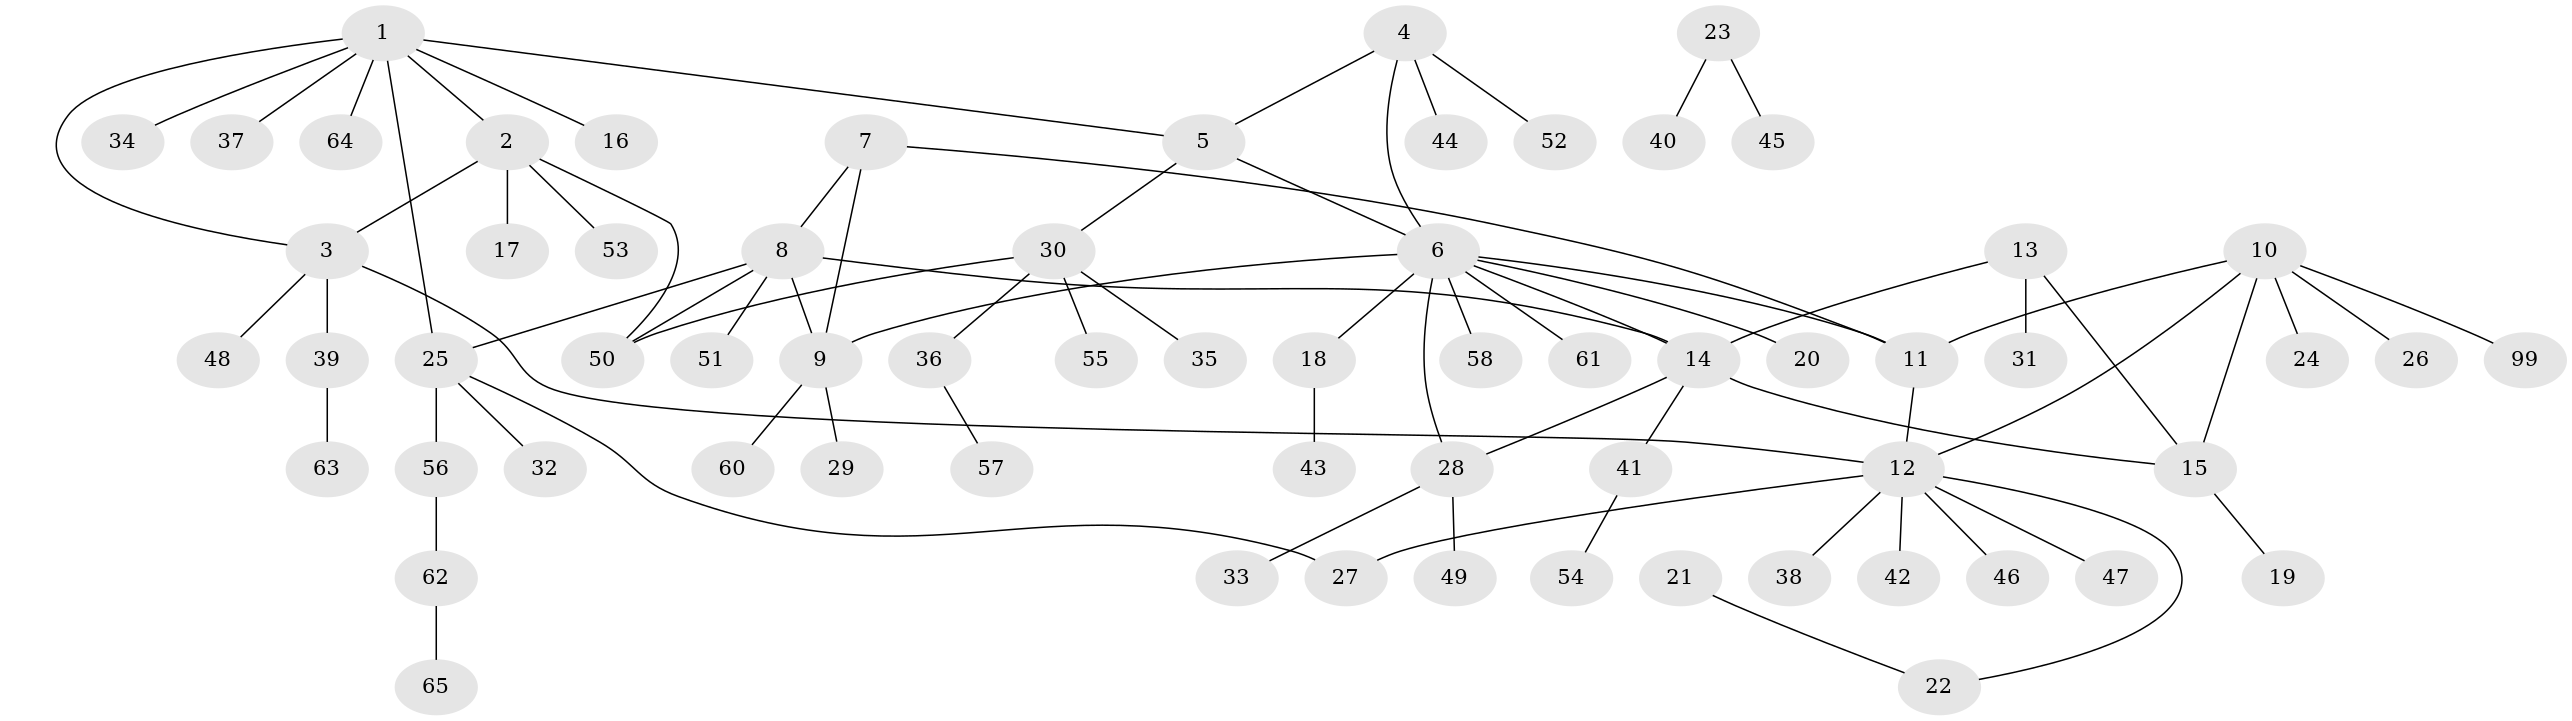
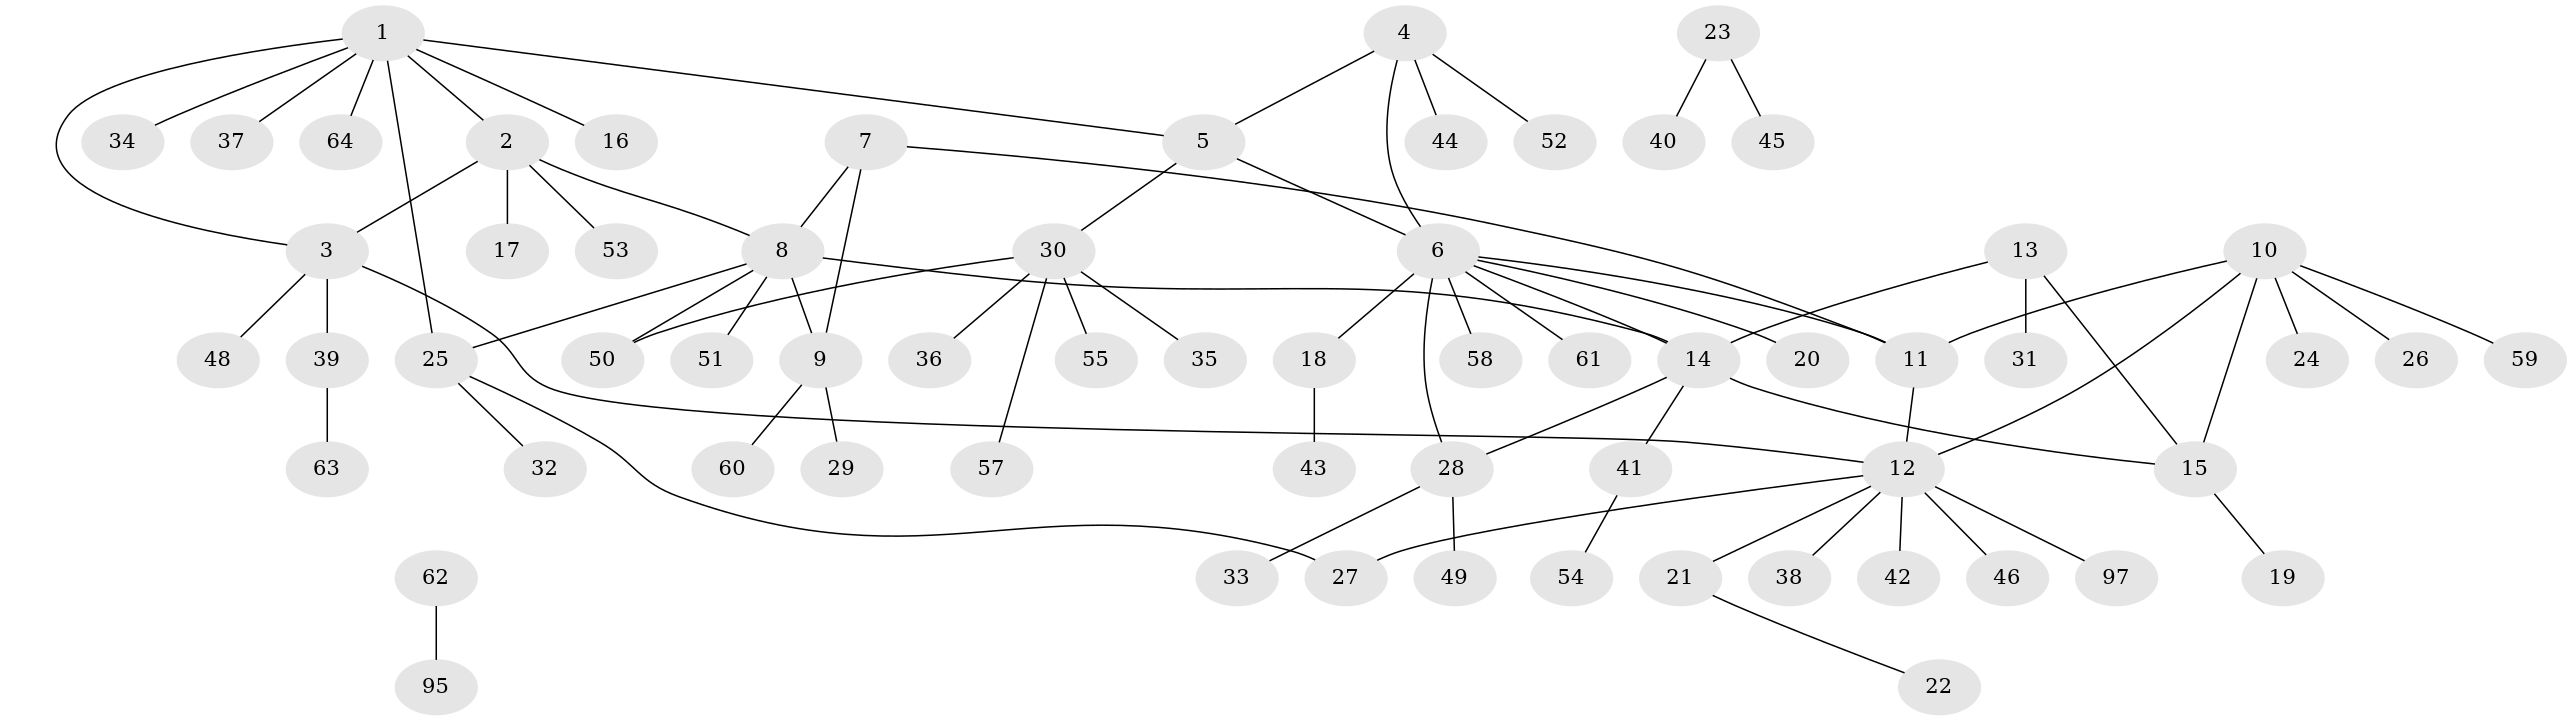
(665, 220) -> (644, 198)
(1149, 277) -> none
(2525, 360) -> (2525, 360)
(961, 415) -> (1023, 360)
(436, 469) -> none
(2176, 563) -> (1792, 524)
(2117, 578) -> (2117, 578)
(436, 687) -> (436, 687)
